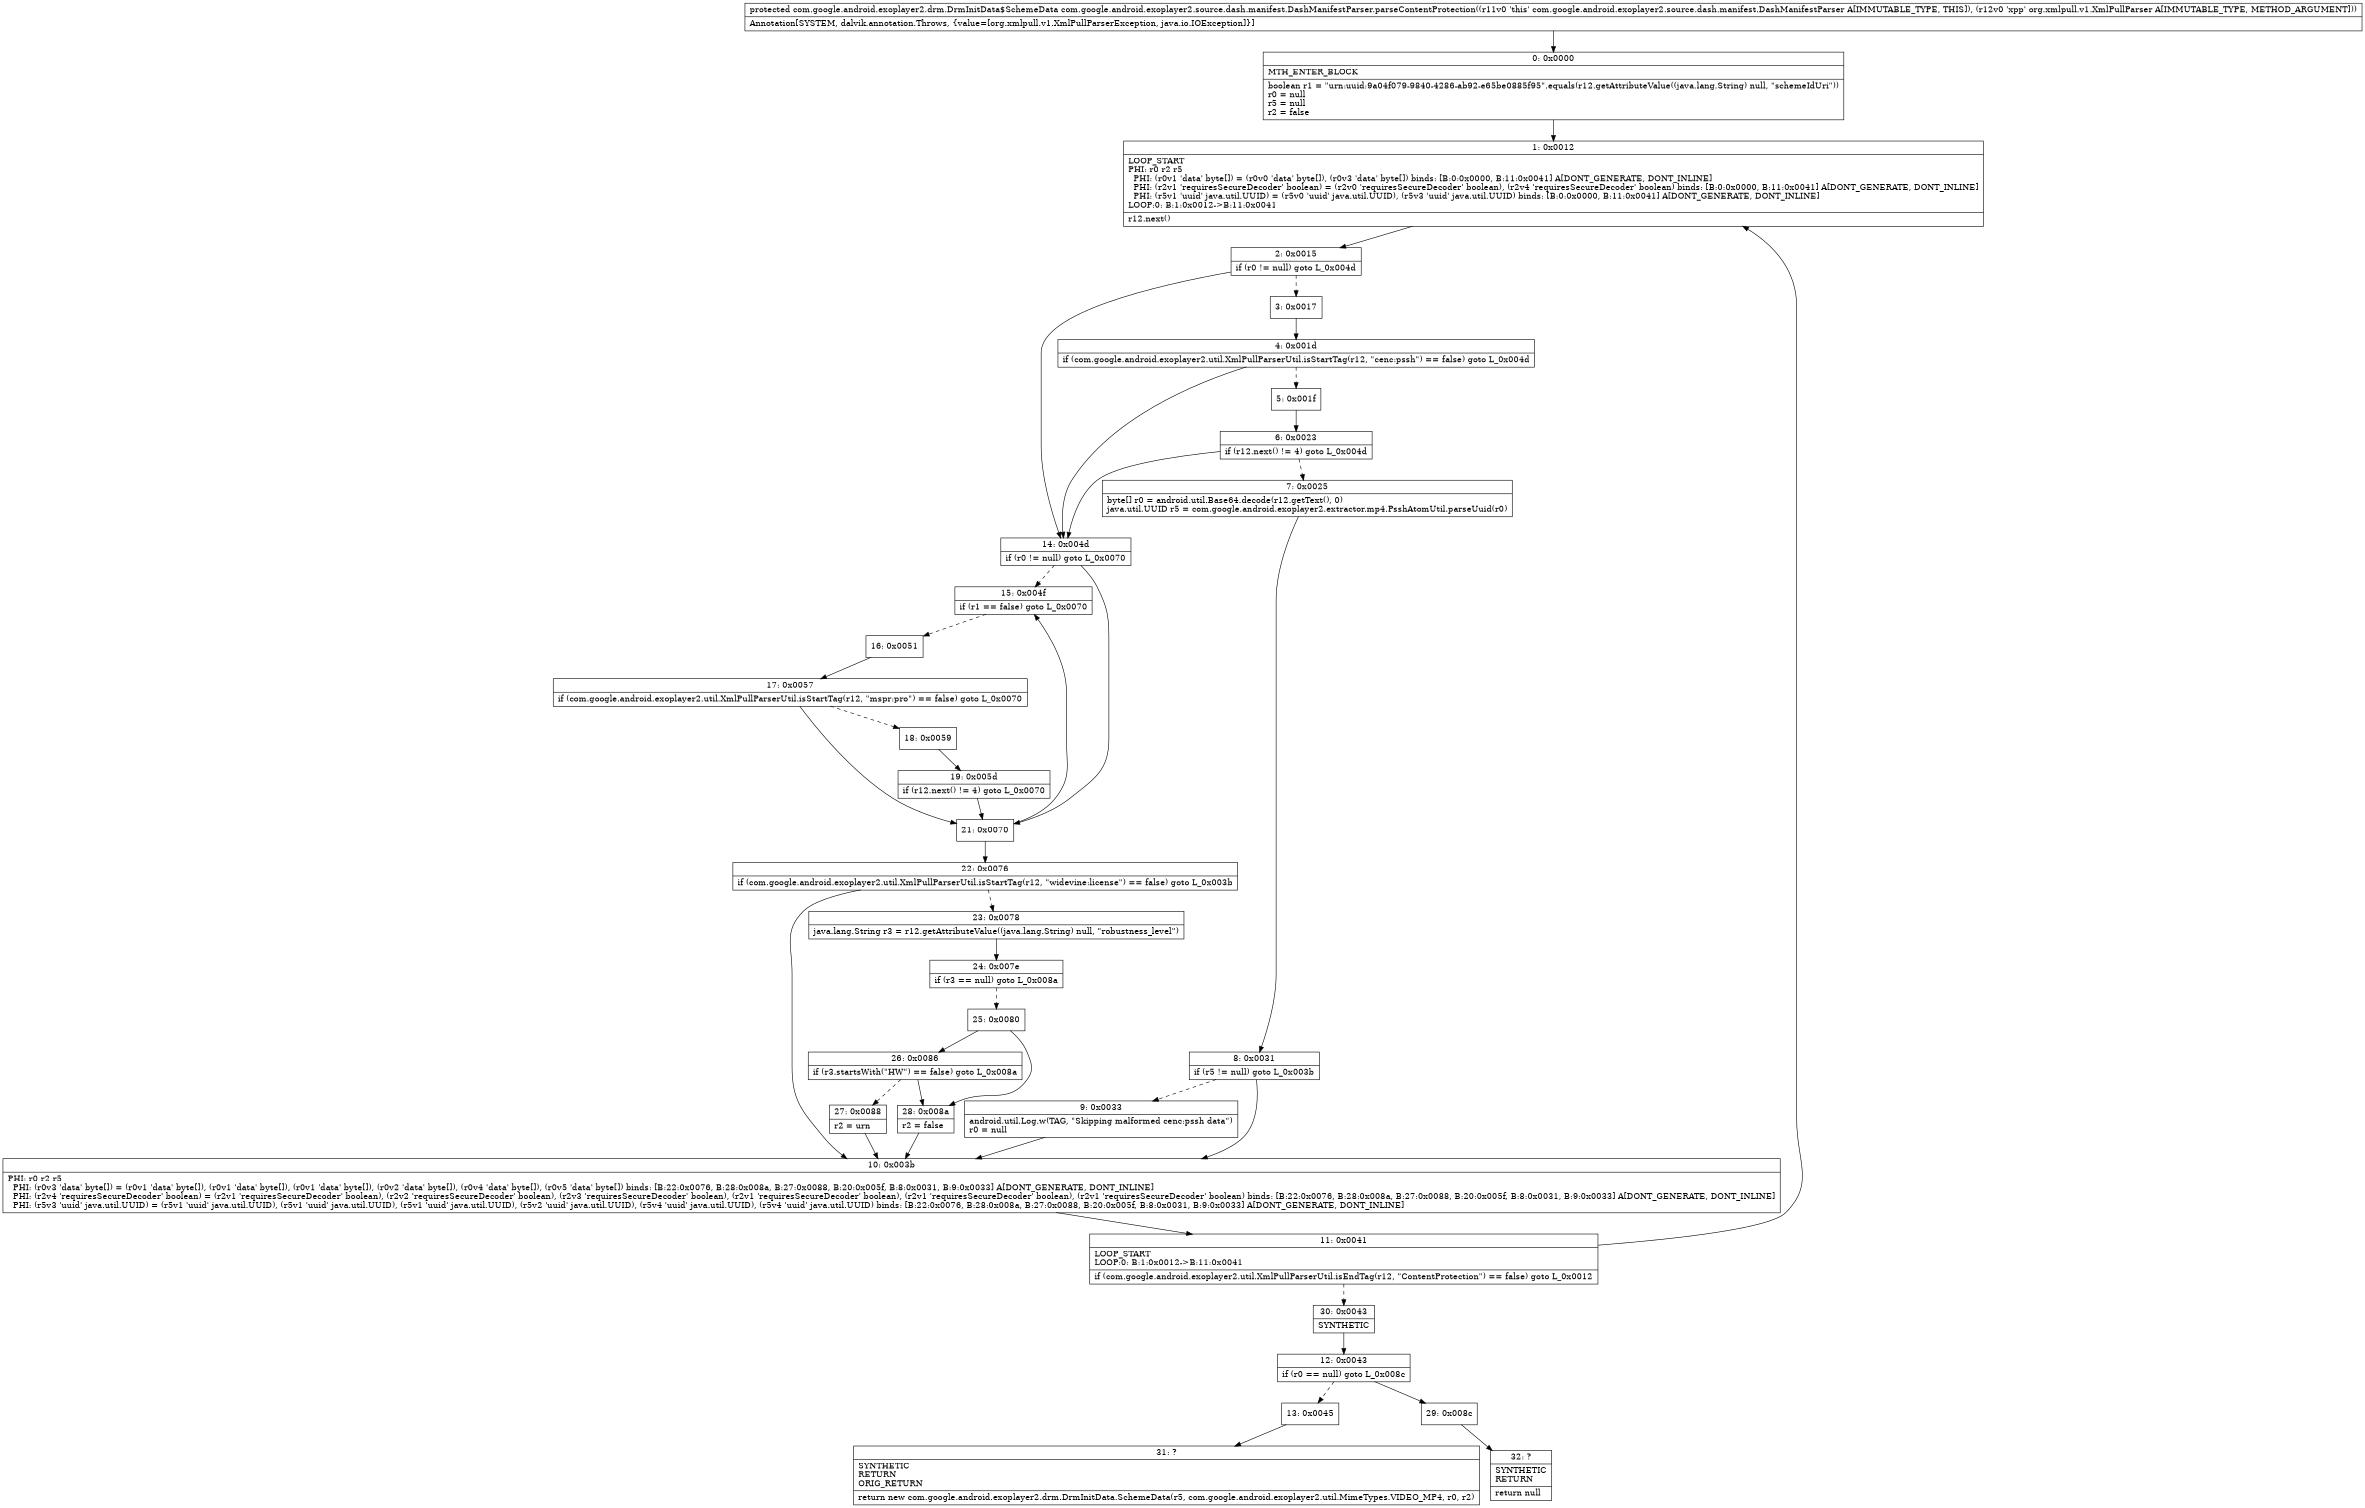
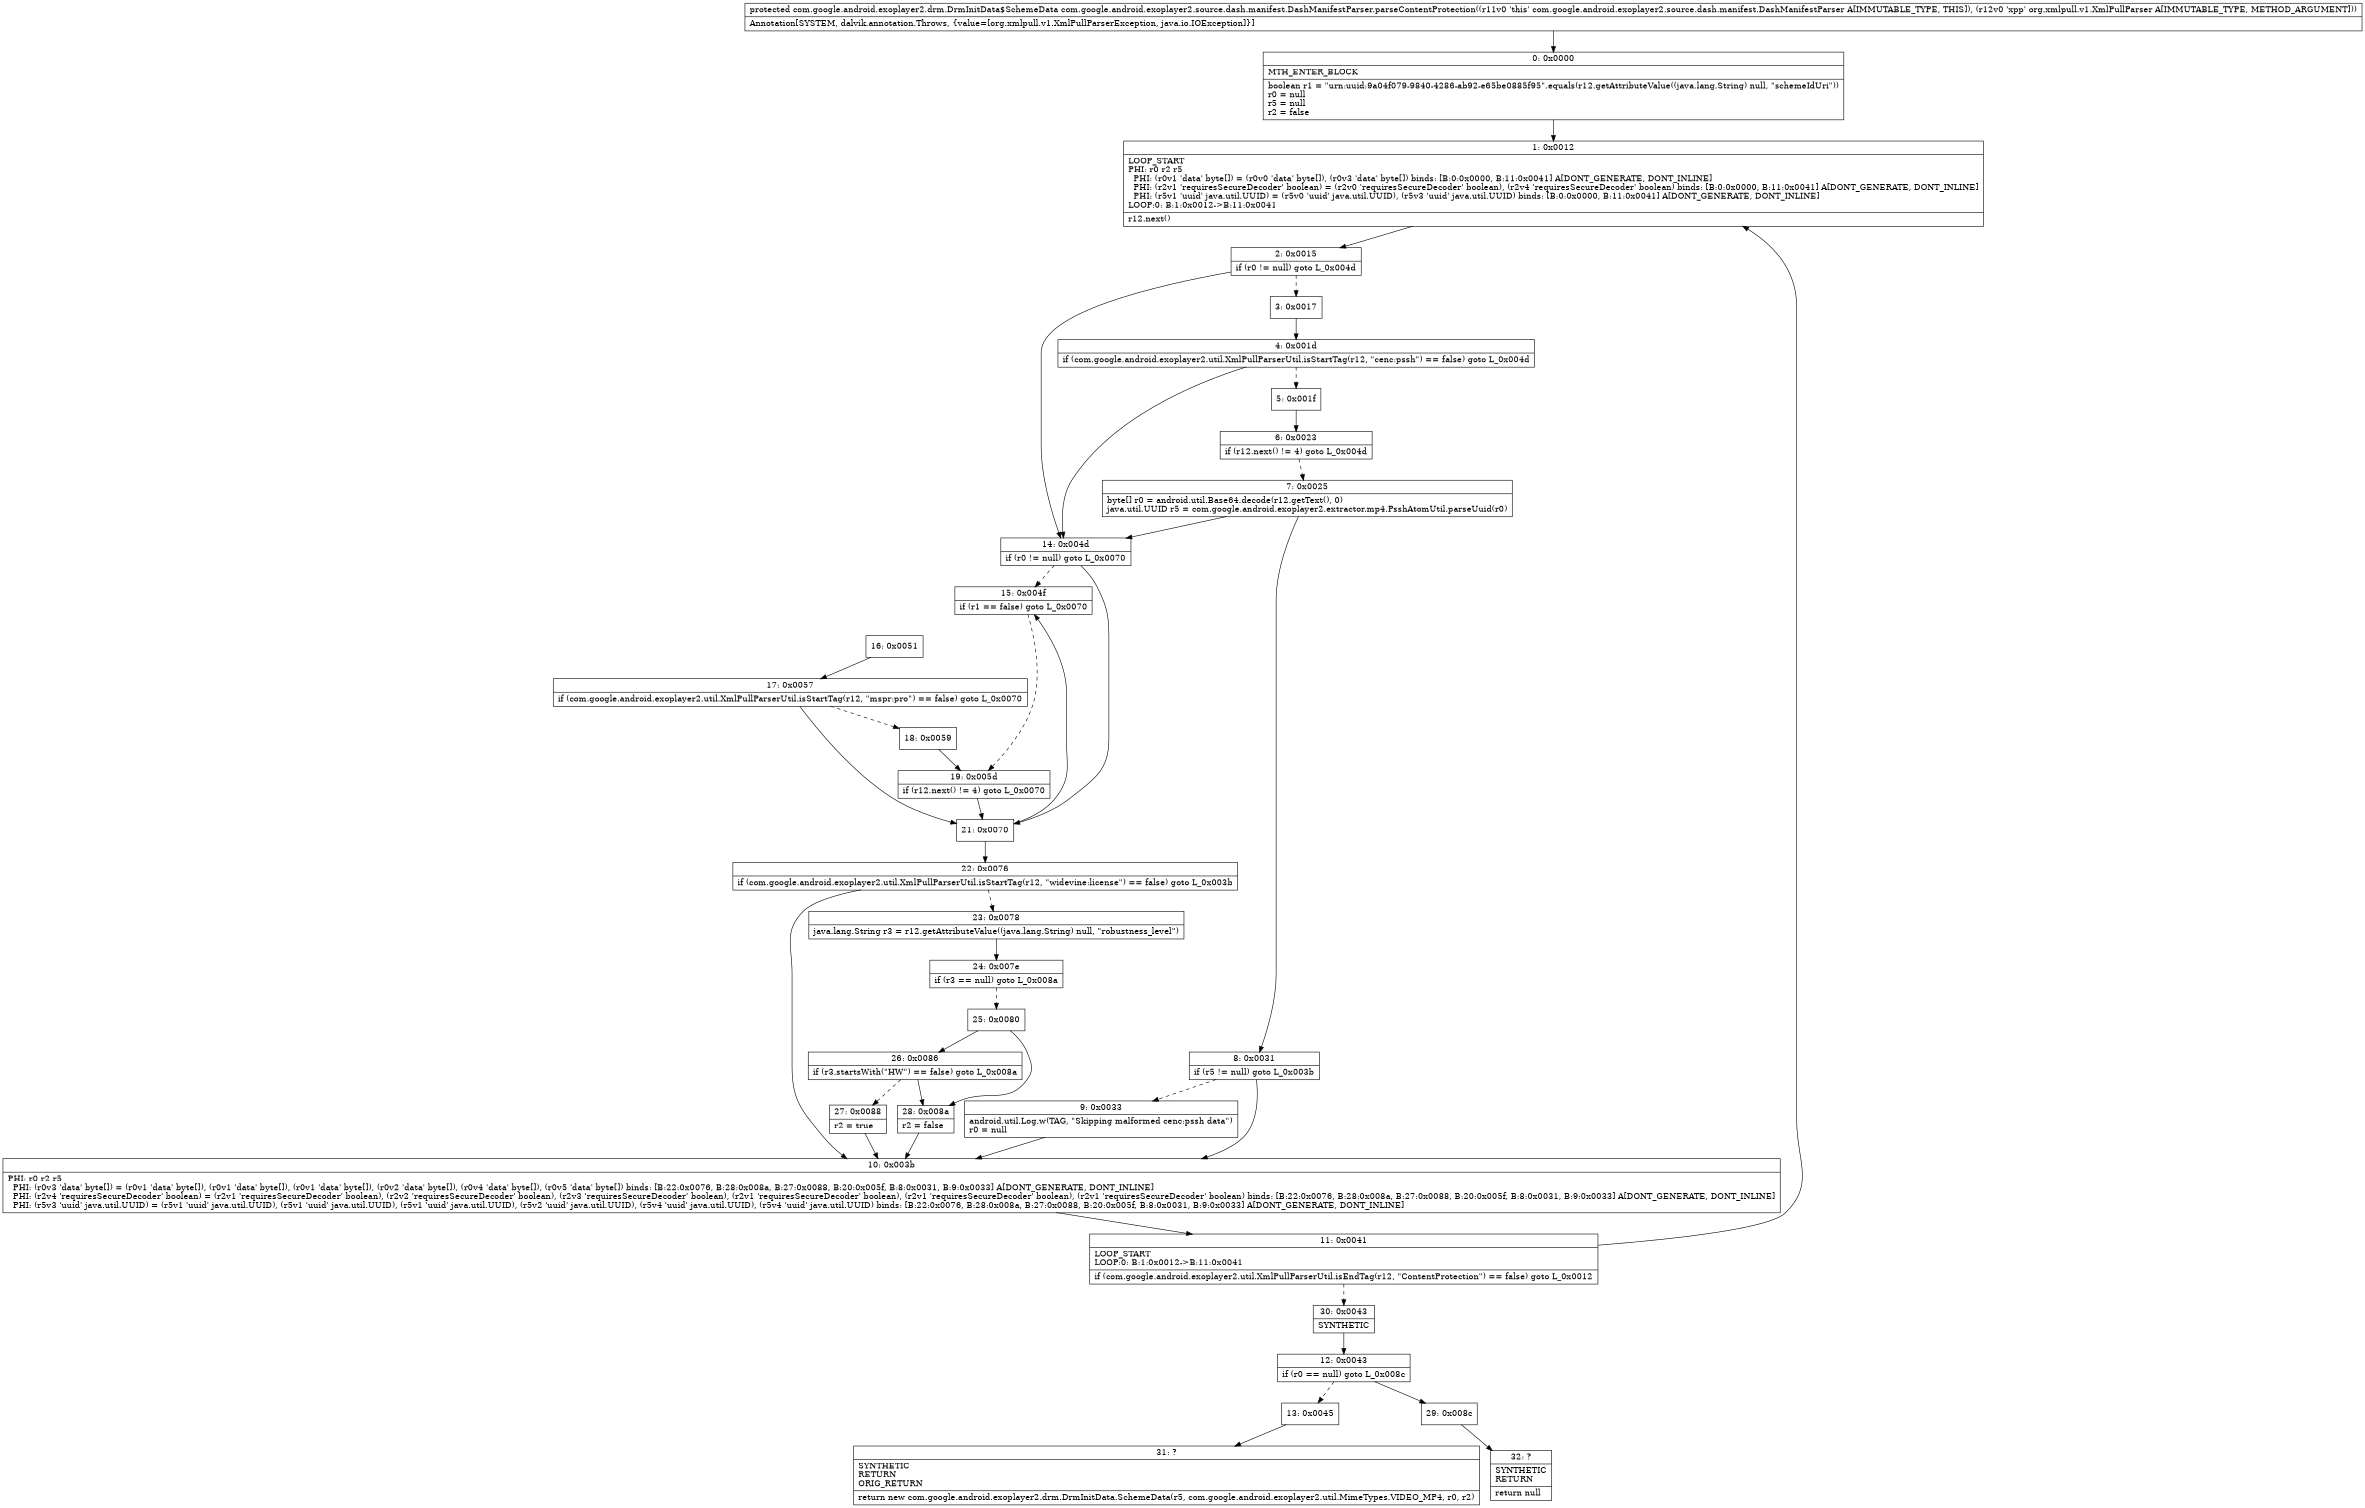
(1128, 467) -> (1179, 527)
(957, 624) -> (1035, 696)
(852, 1126) -> (854, 1126)
